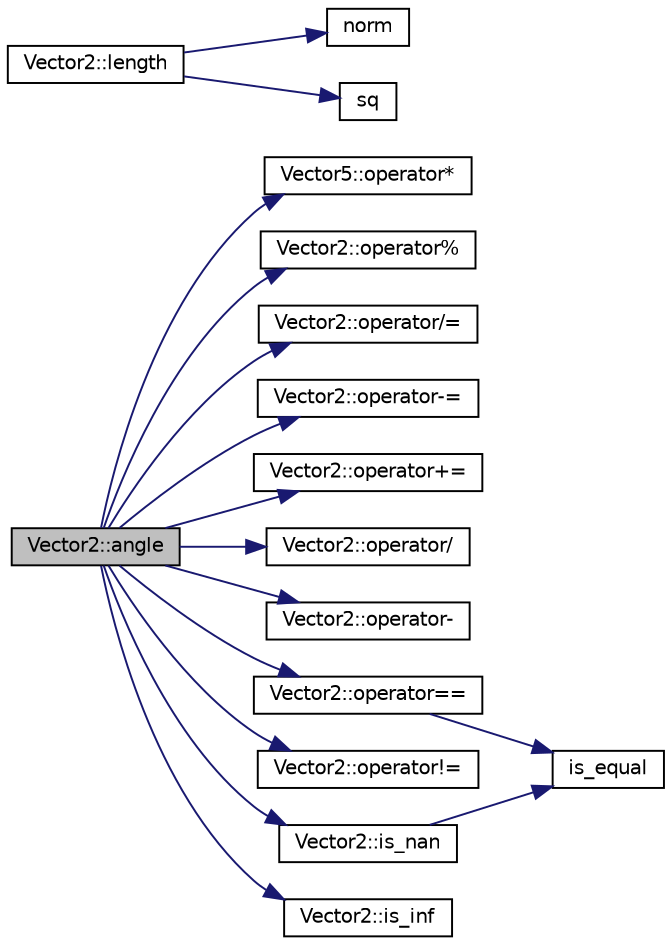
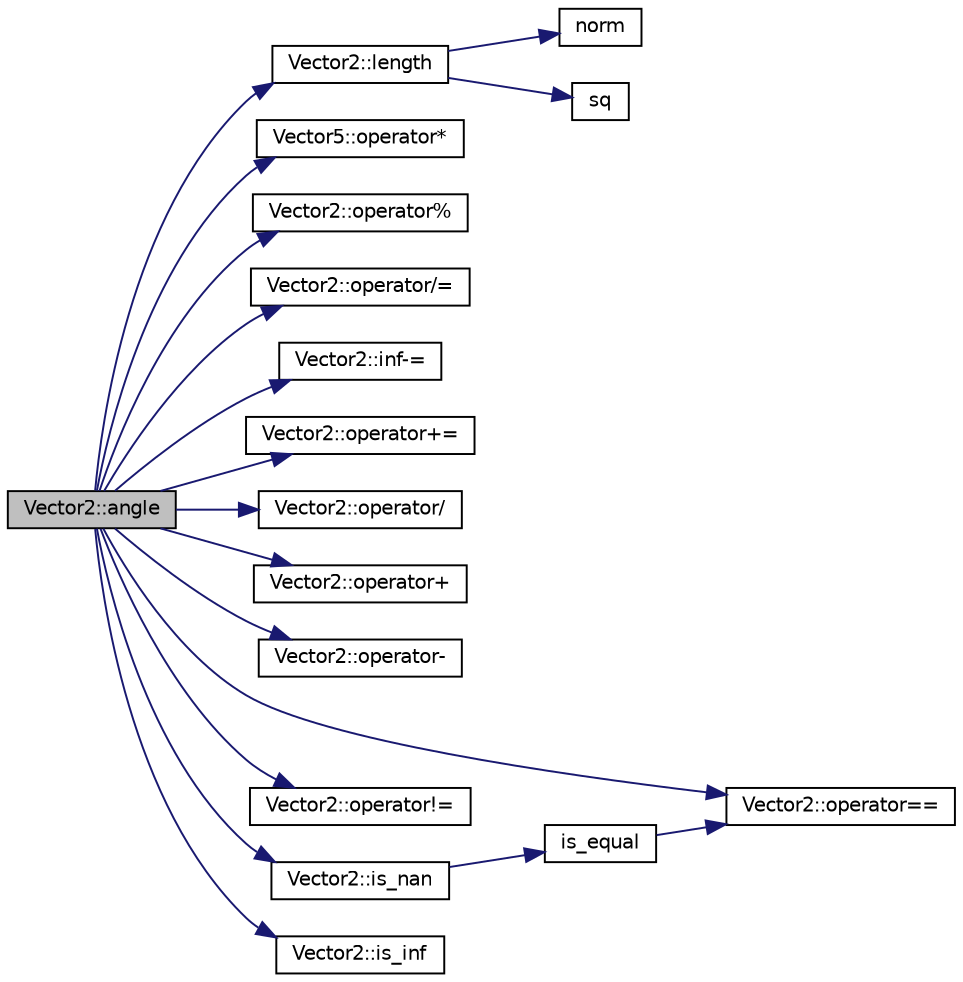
none -> (142, 277)
(368, 398) -> (360, 361)
none -> (360, 584)
(482, 730) -> (681, 831)
